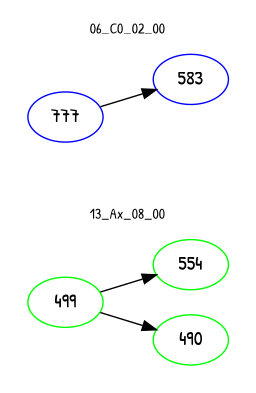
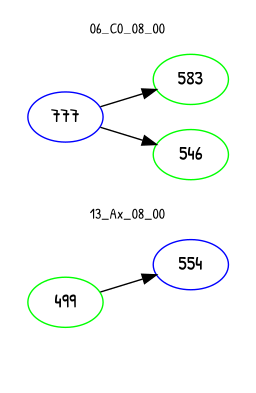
(128, 30) -> (128, 30)
(191, 79) -> (191, 79)
none -> (191, 155)
(191, 265) -> (191, 265)
(191, 340) -> none
